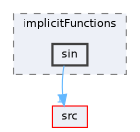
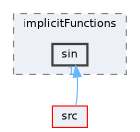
(62, 82) -> (77, 92)
